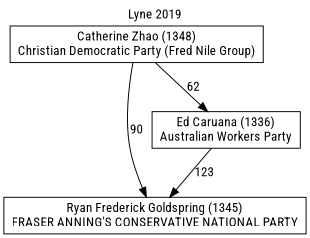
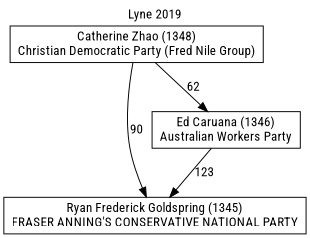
(226, 130) -> (226, 130)
